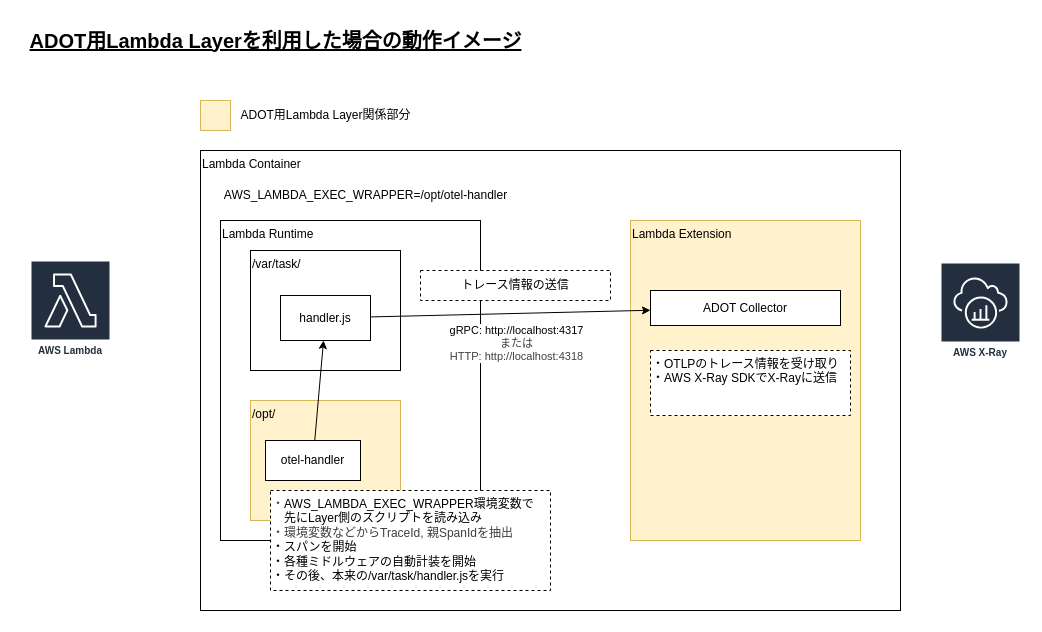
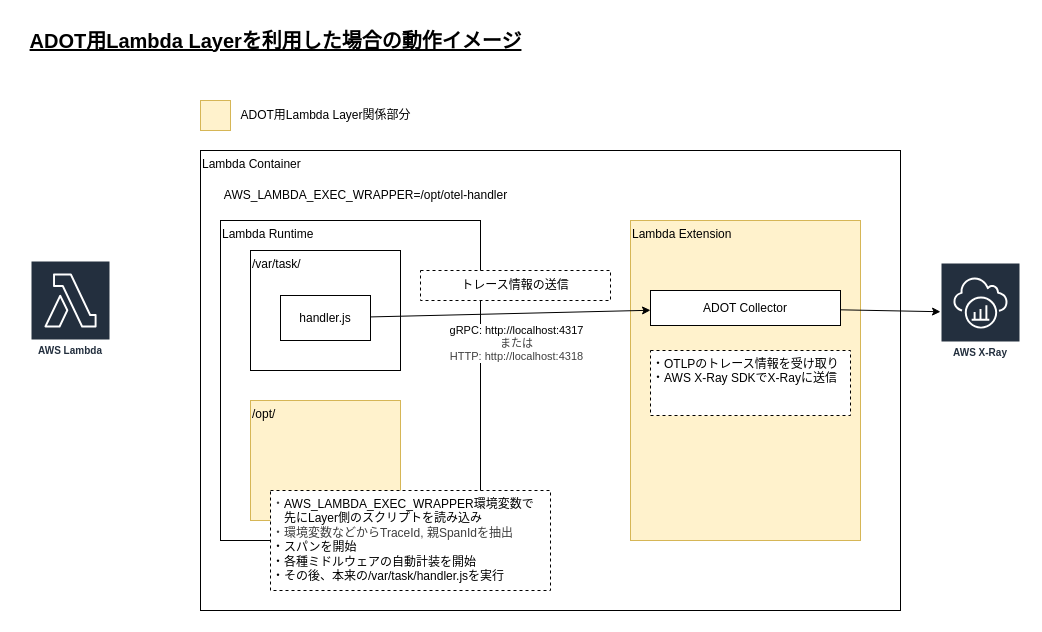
none -> (887, 311)
(319, 394) -> none
(313, 461) -> none
